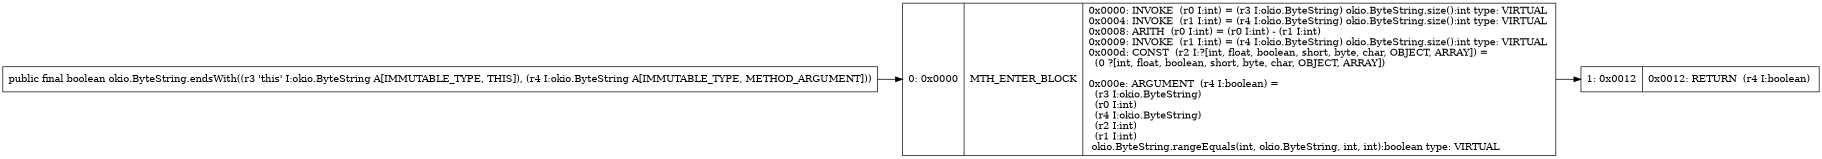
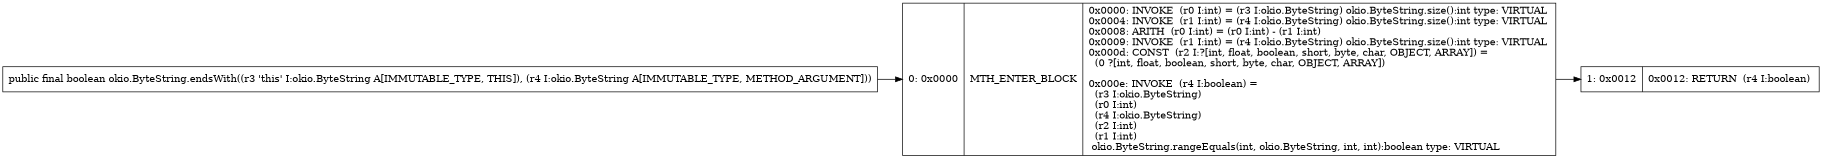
(1185, 84) -> (1175, 84)
